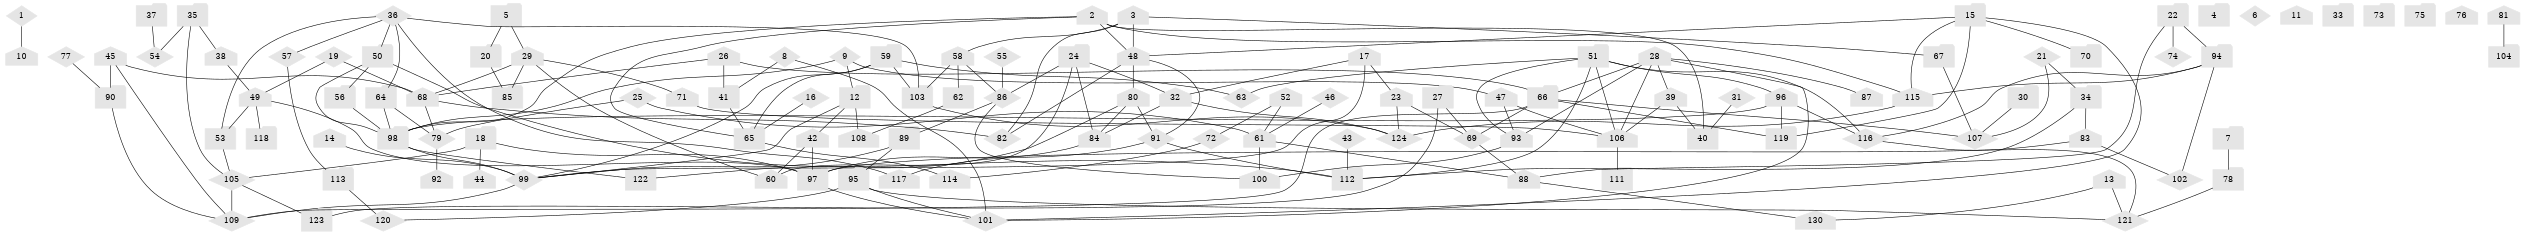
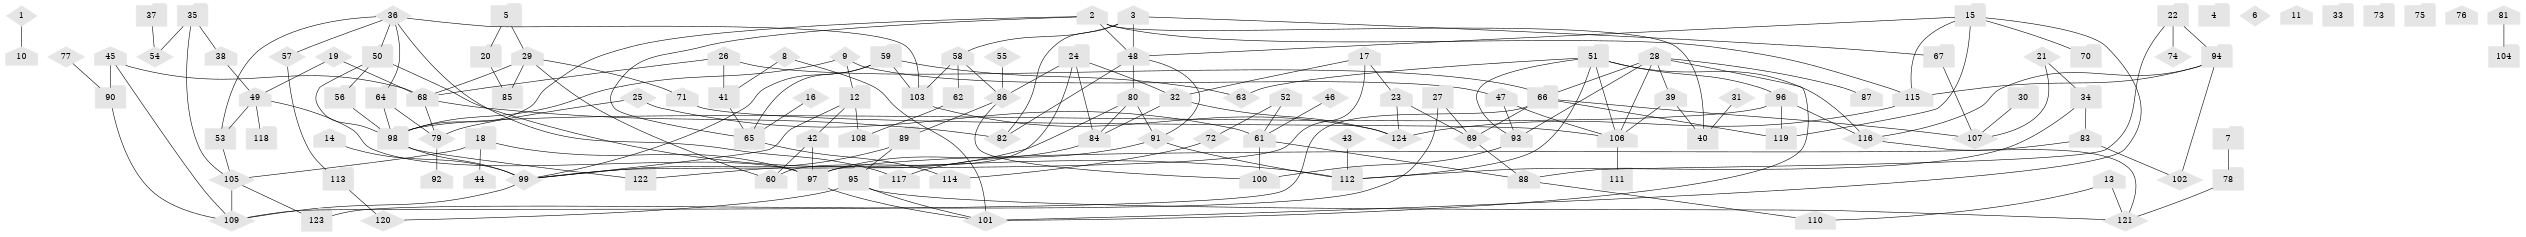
(1815, 221) -> (1815, 221)
